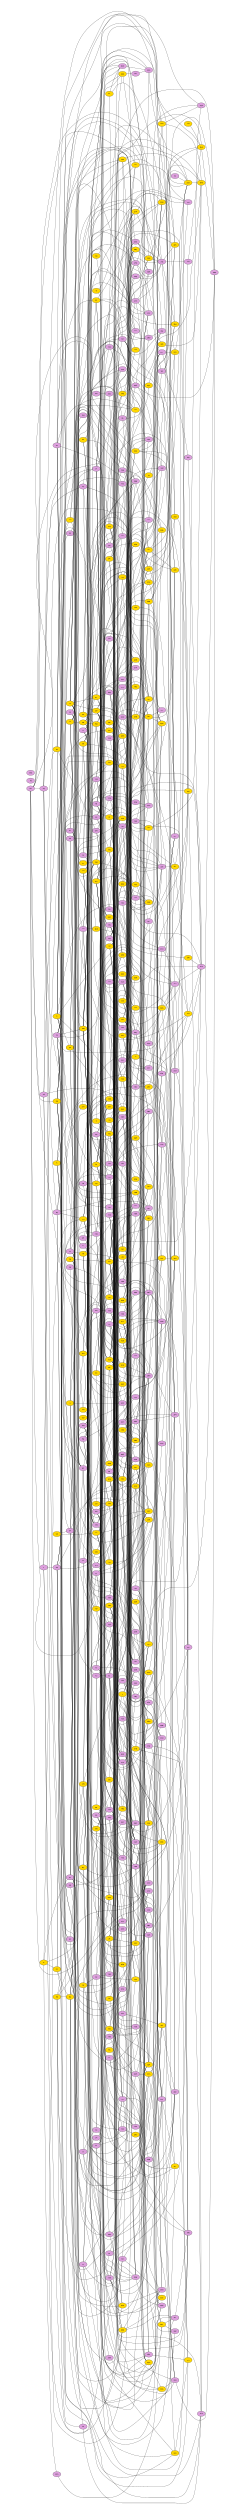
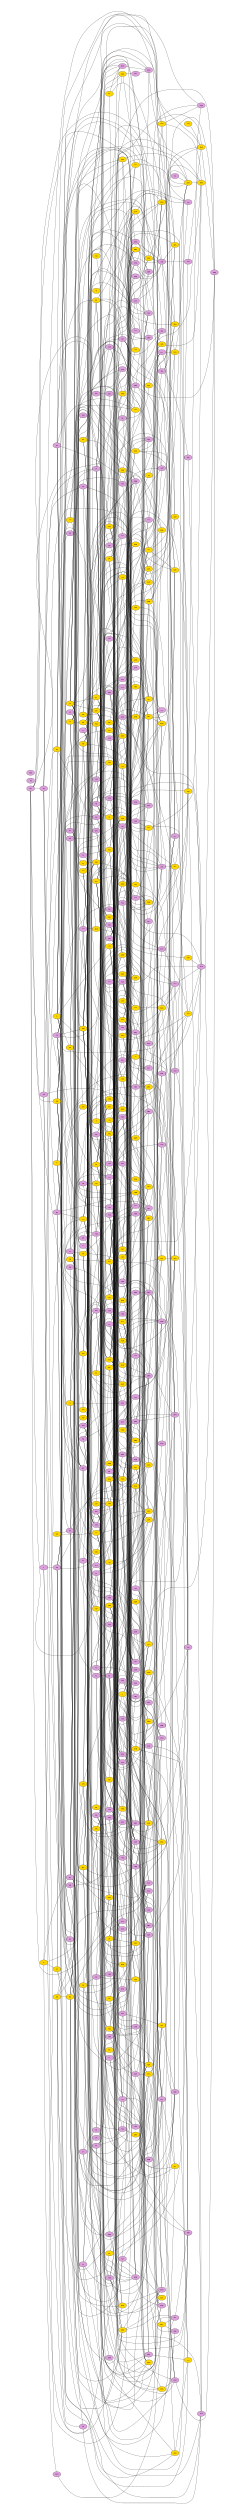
(122, 470) -> (122, 470)
(109, 2253) -> (109, 2253)
